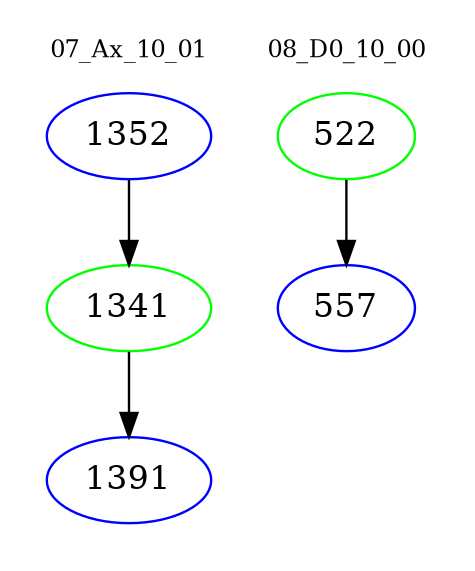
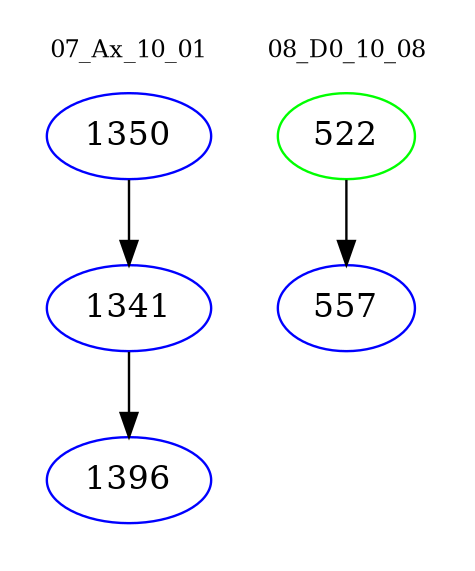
(348, 51) -> (348, 51)
(129, 136) -> (129, 136)
(129, 308) -> (129, 308)
(129, 480) -> (129, 480)
